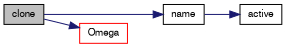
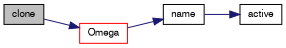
(98, 14) -> (140, 25)
